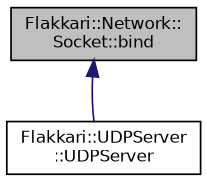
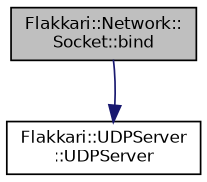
(92, 99) -> (115, 82)
